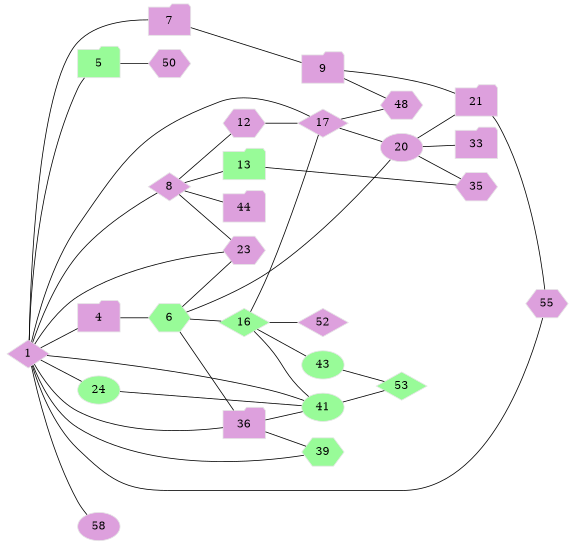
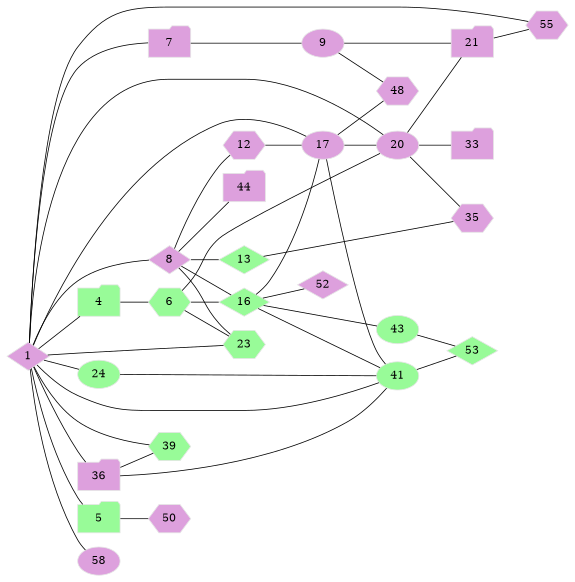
(323, 69) -> (323, 43)
none -> (123, 93)
(323, 123) -> (323, 145)
(244, 166) -> (244, 260)
(244, 250) -> (244, 344)
none -> (350, 264)
none -> (206, 281)
(99, 318) -> (99, 302)
(207, 371) -> none
